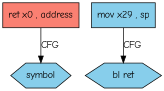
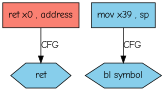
(123, 15) -> (123, 15)
(41, 76) -> (41, 76)
(123, 76) -> (123, 76)
